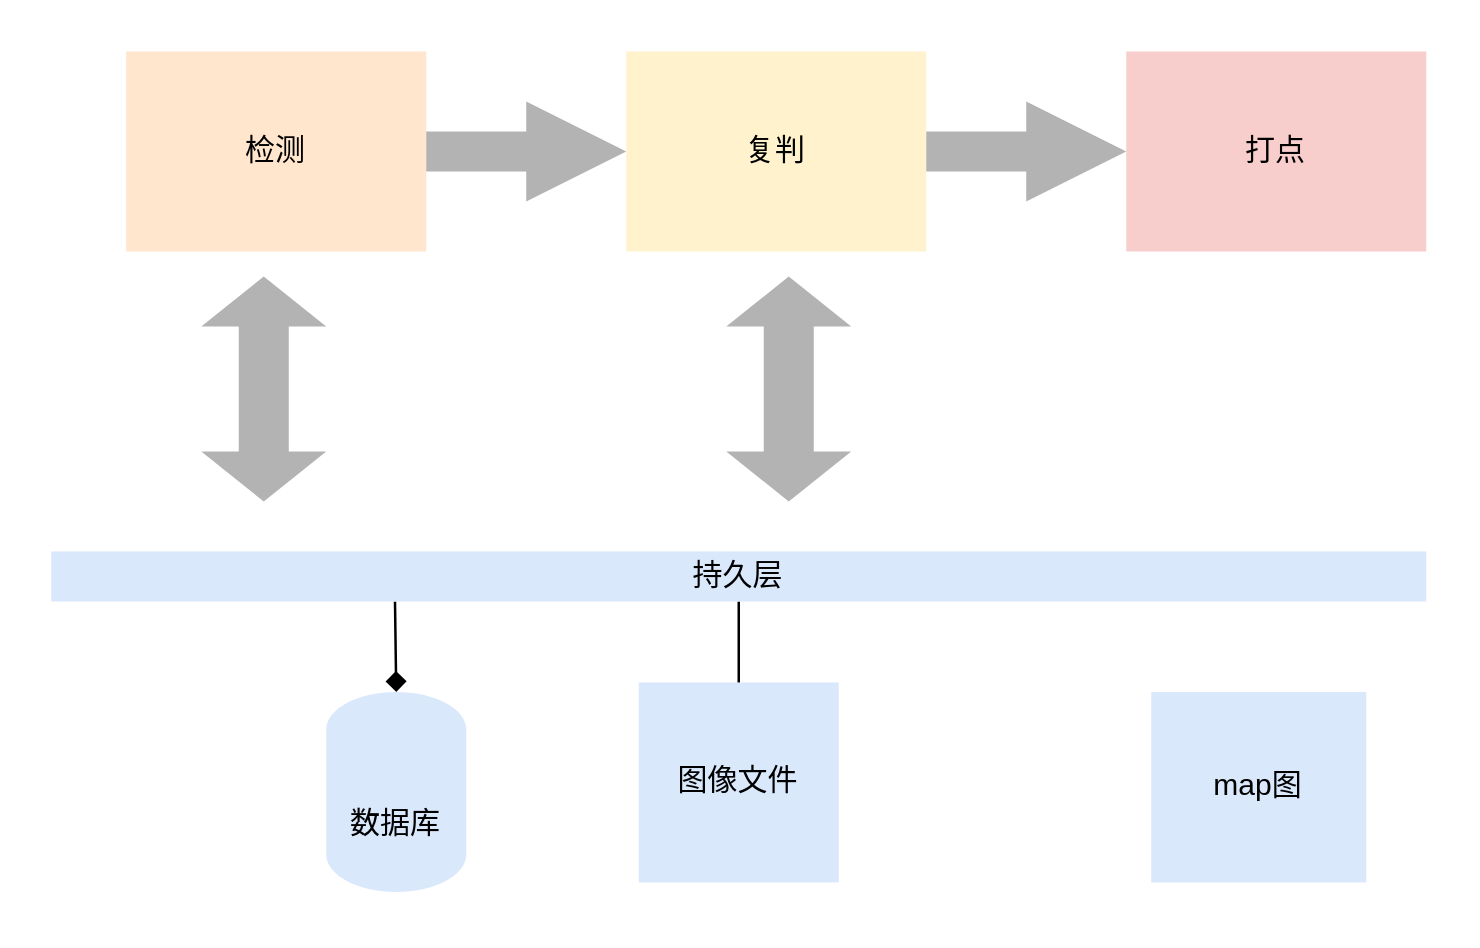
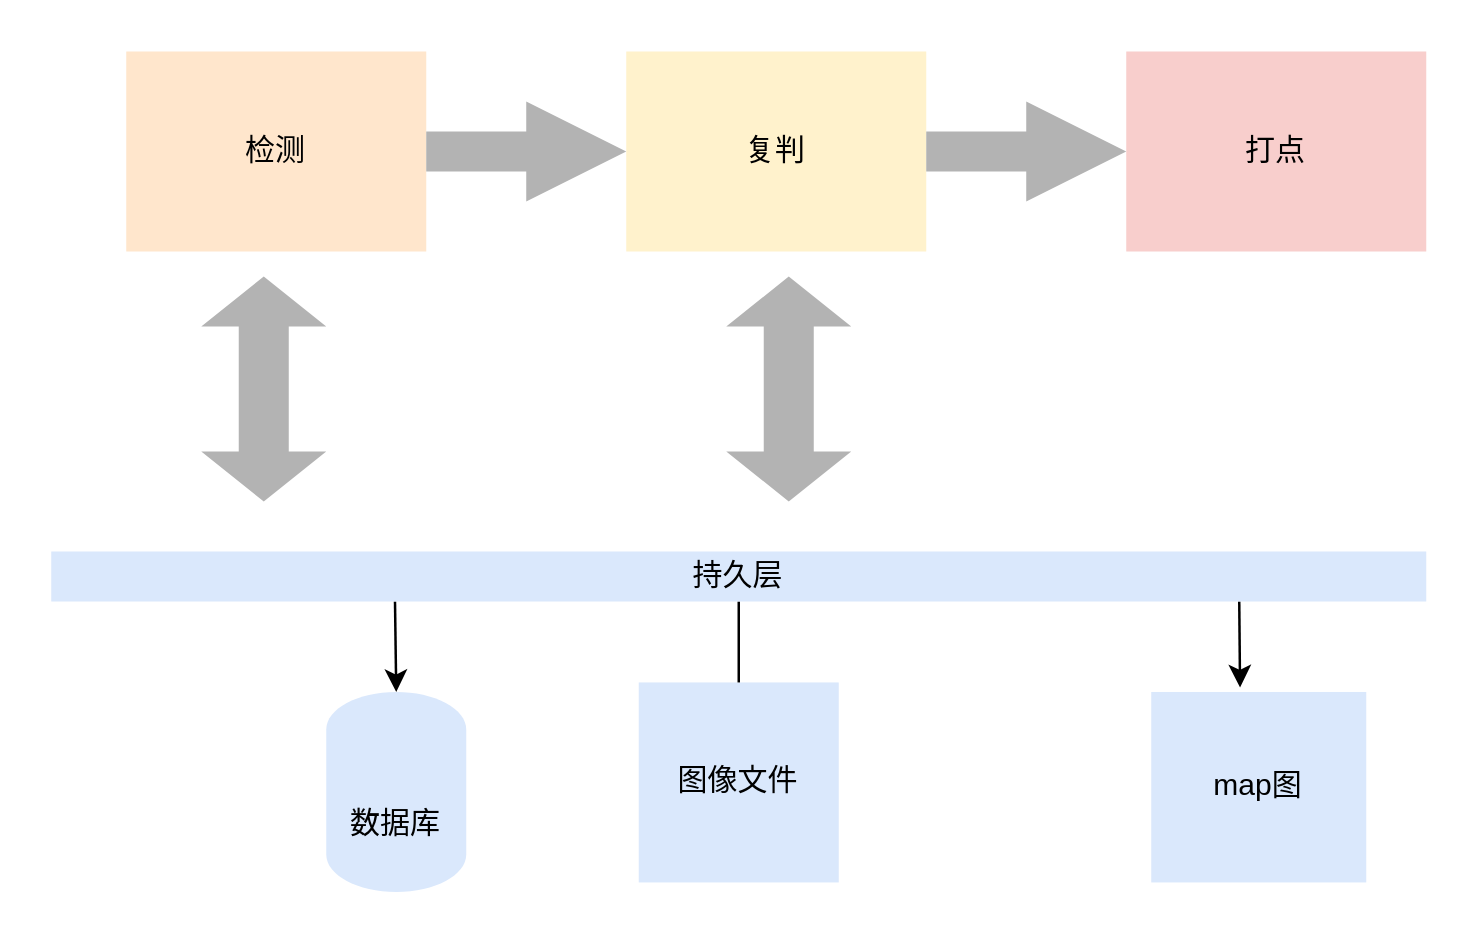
none -> (1240, 636)
(396, 671) -> (396, 672)
